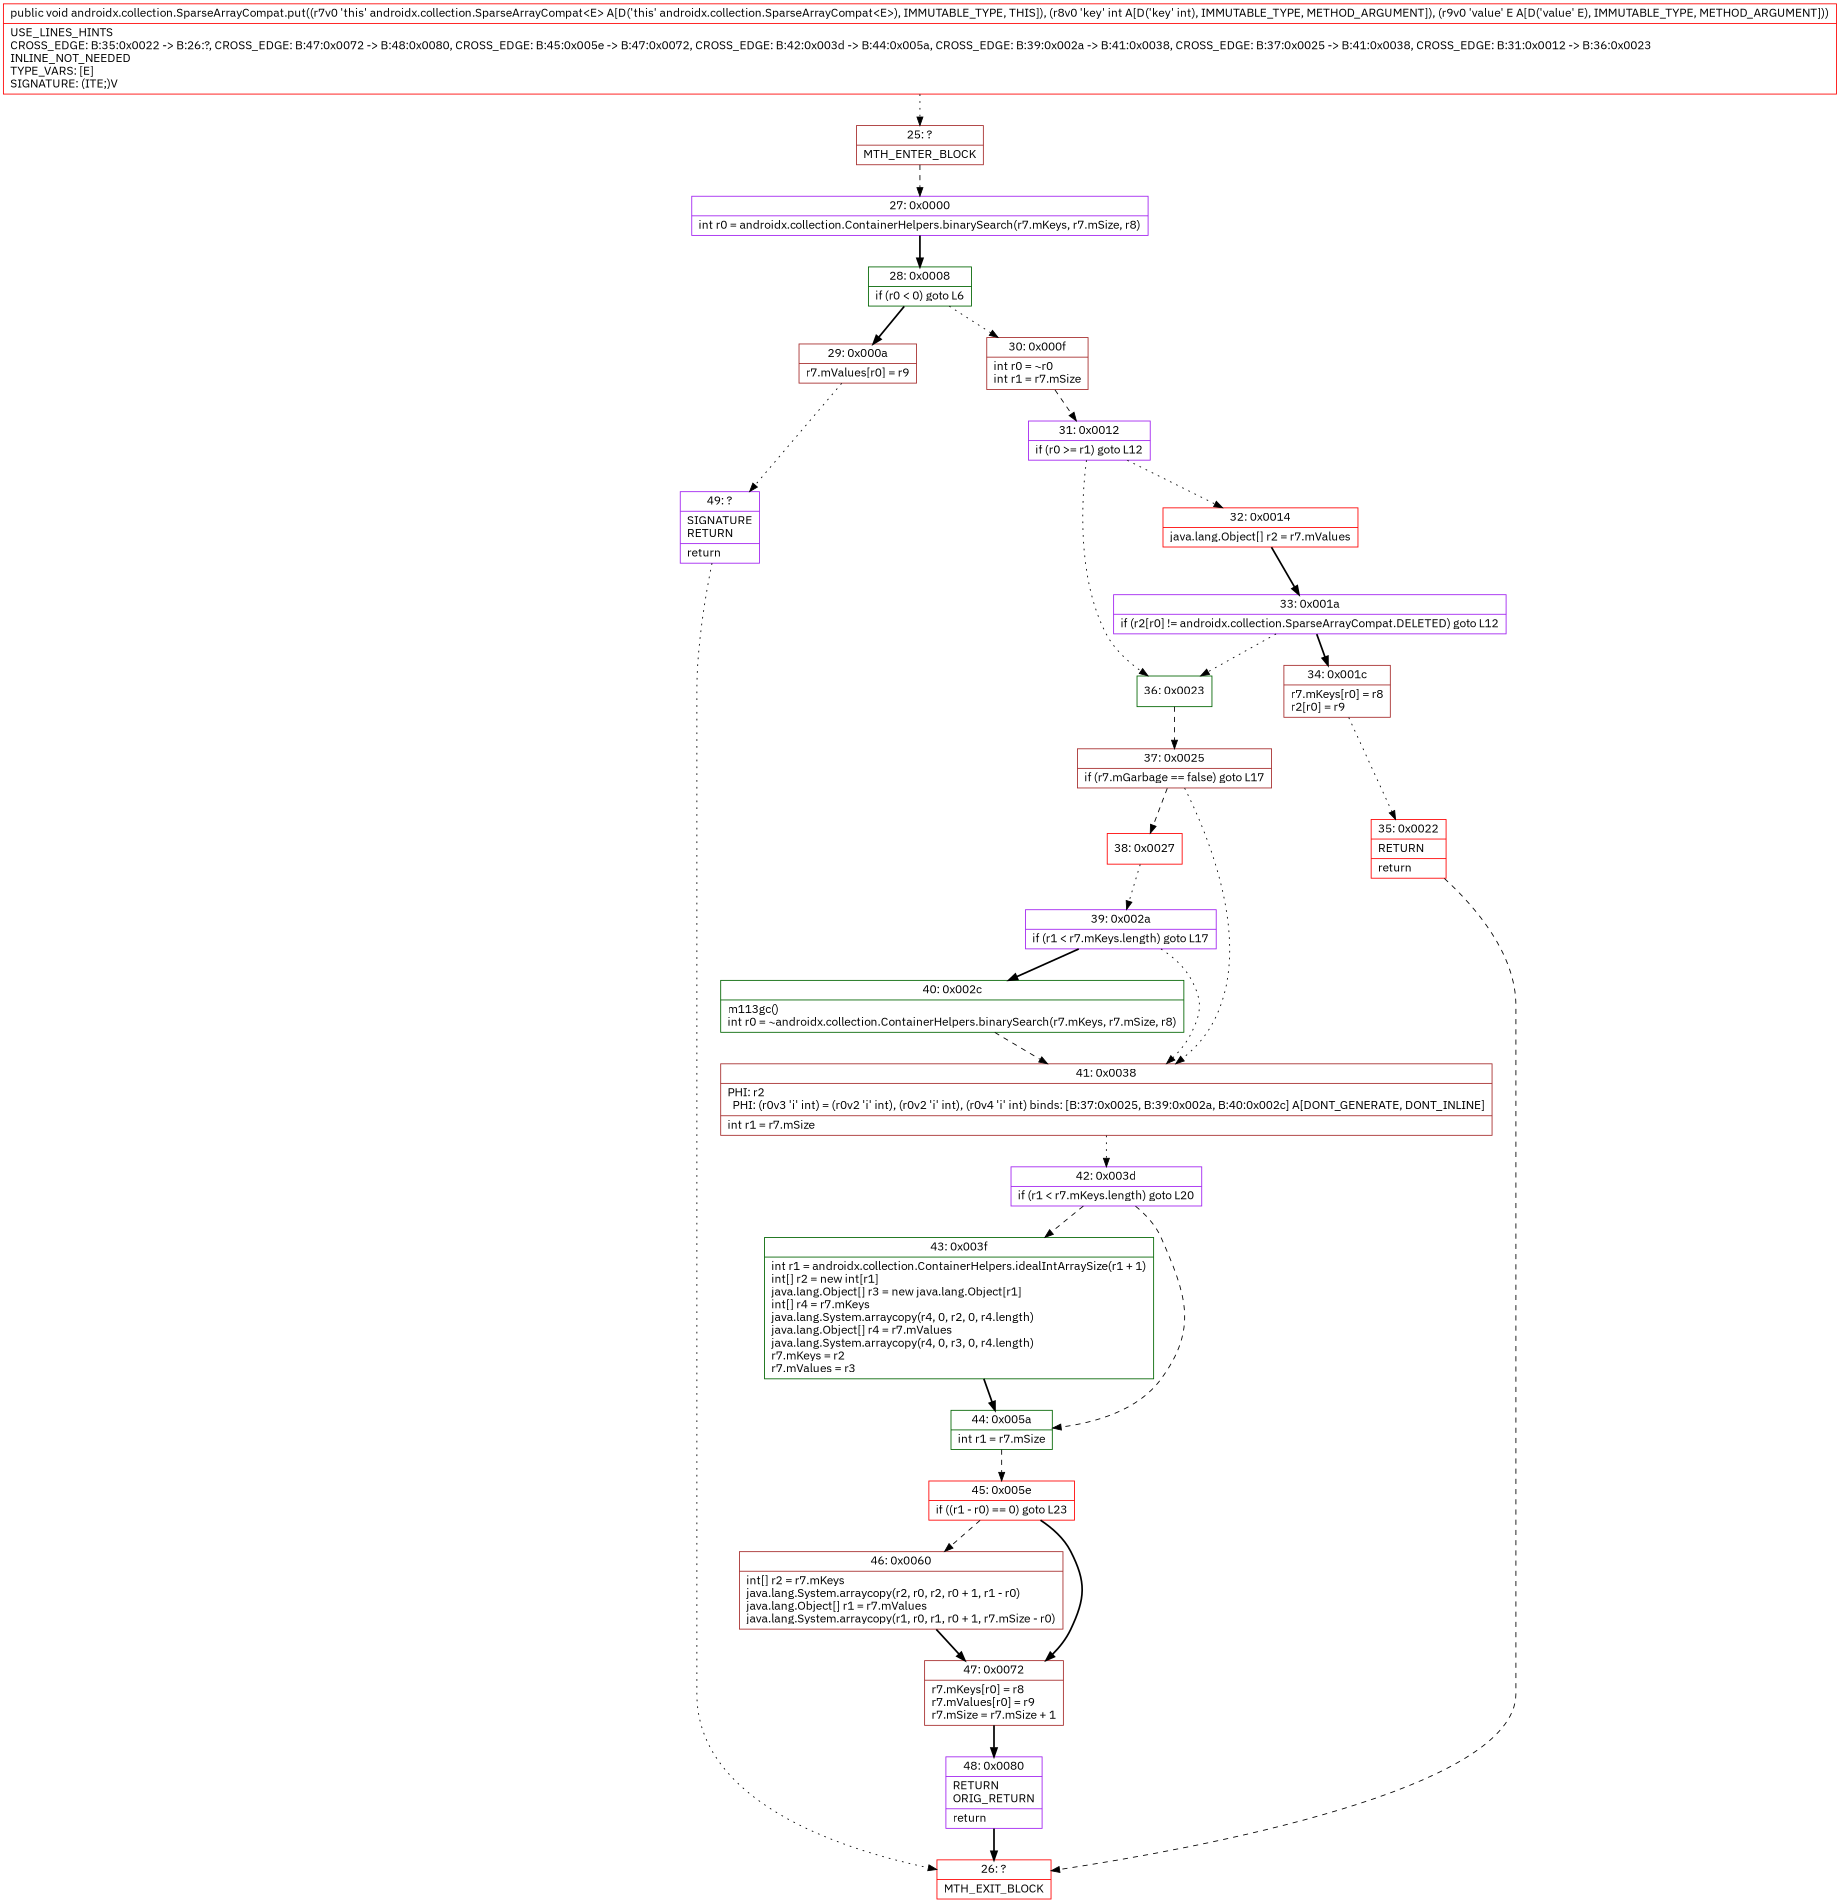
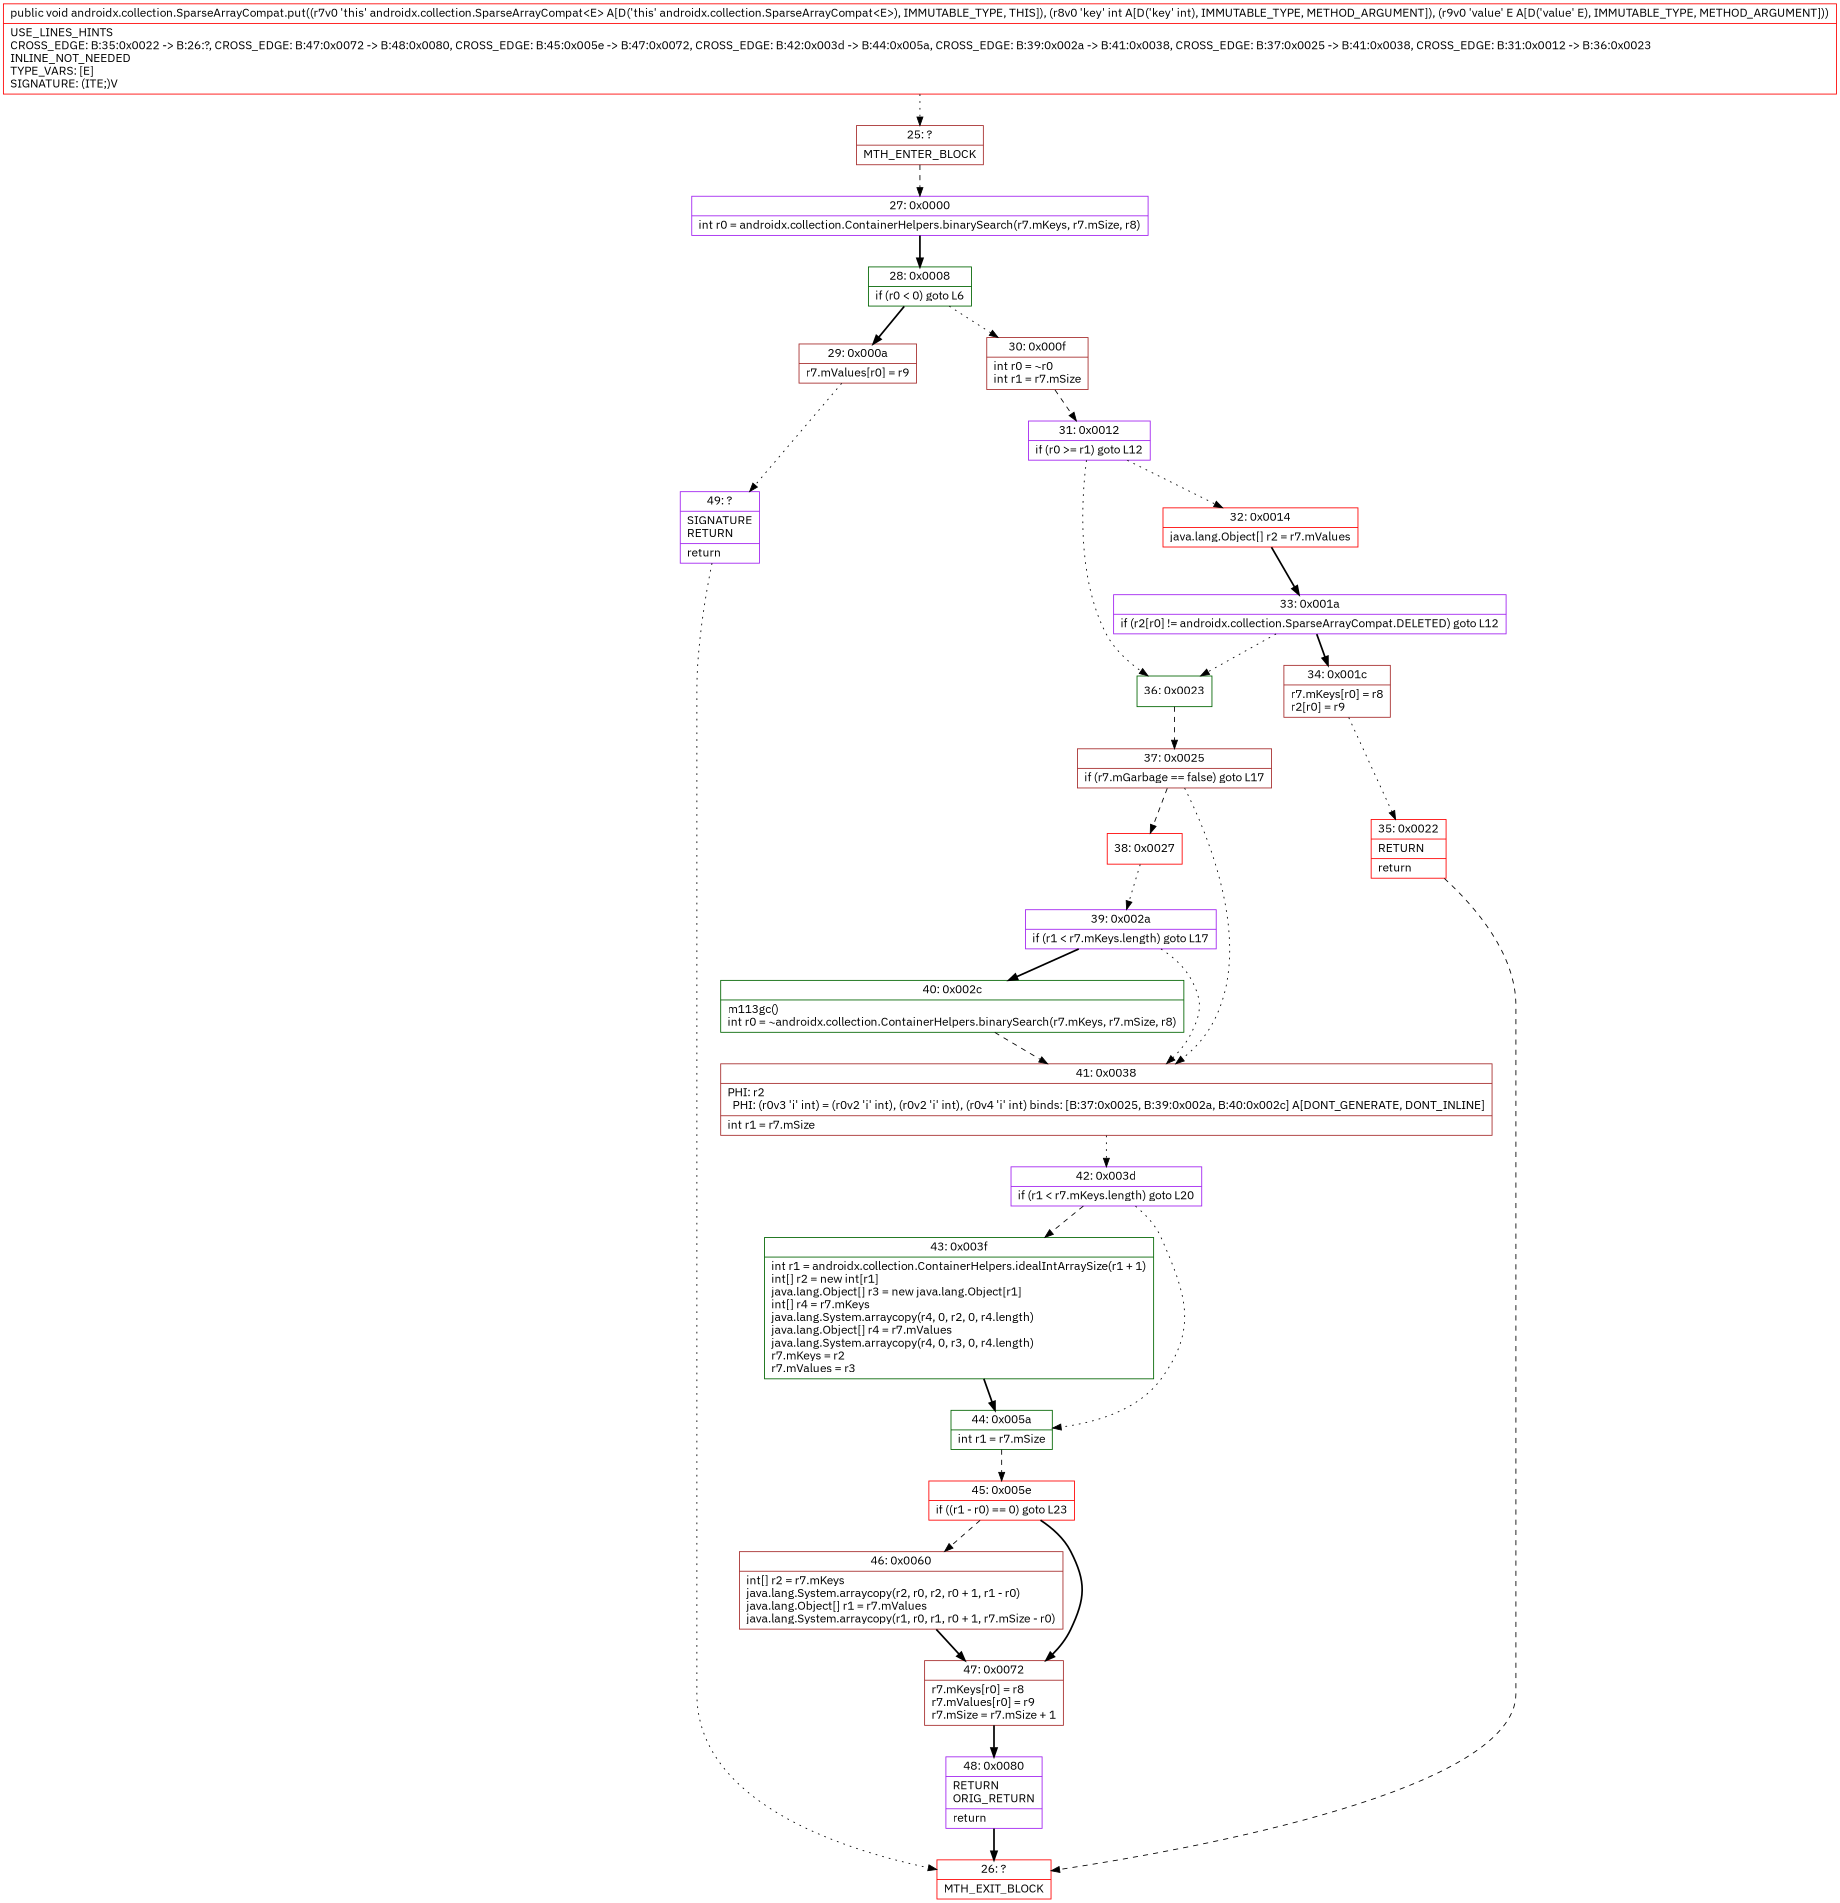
(1180, 1345) -> (1180, 1345)
